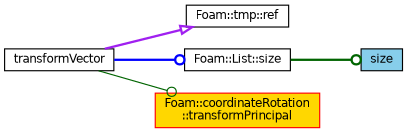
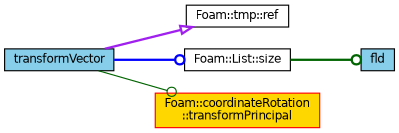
(59, 60) -> (59, 60)
(382, 60) -> (378, 60)
